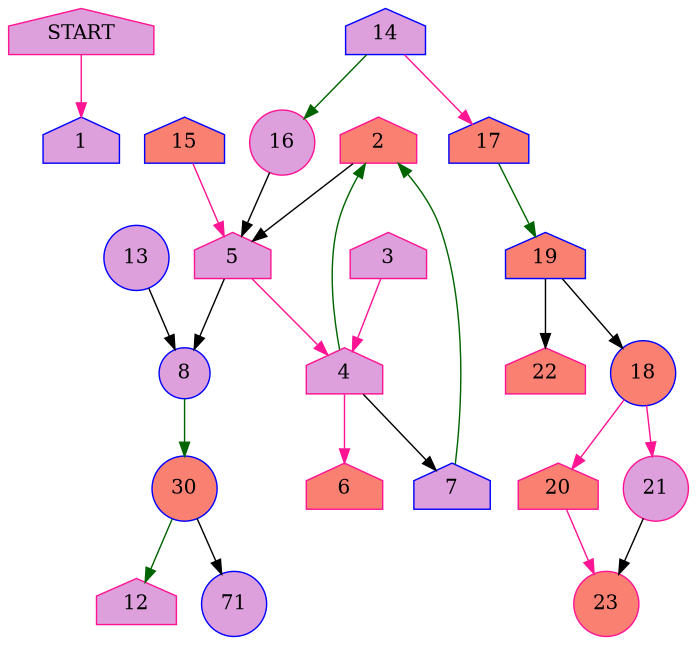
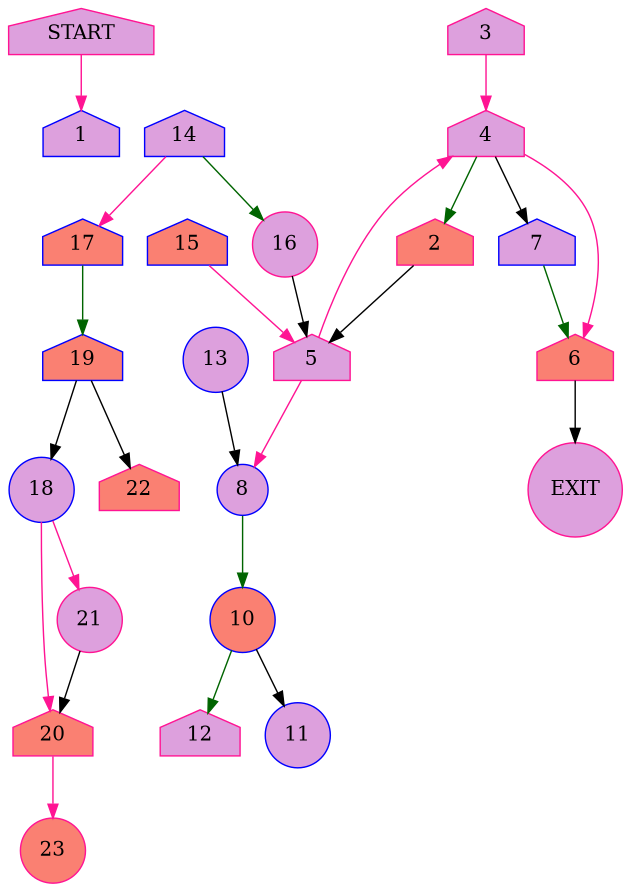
(212, 308) -> (281, 417)
(458, 314) -> (554, 295)
(643, 373) -> (42, 490)
(185, 489) -> (243, 620)
none -> (575, 490)
(634, 540) -> (72, 675)
(234, 604) -> (298, 735)
